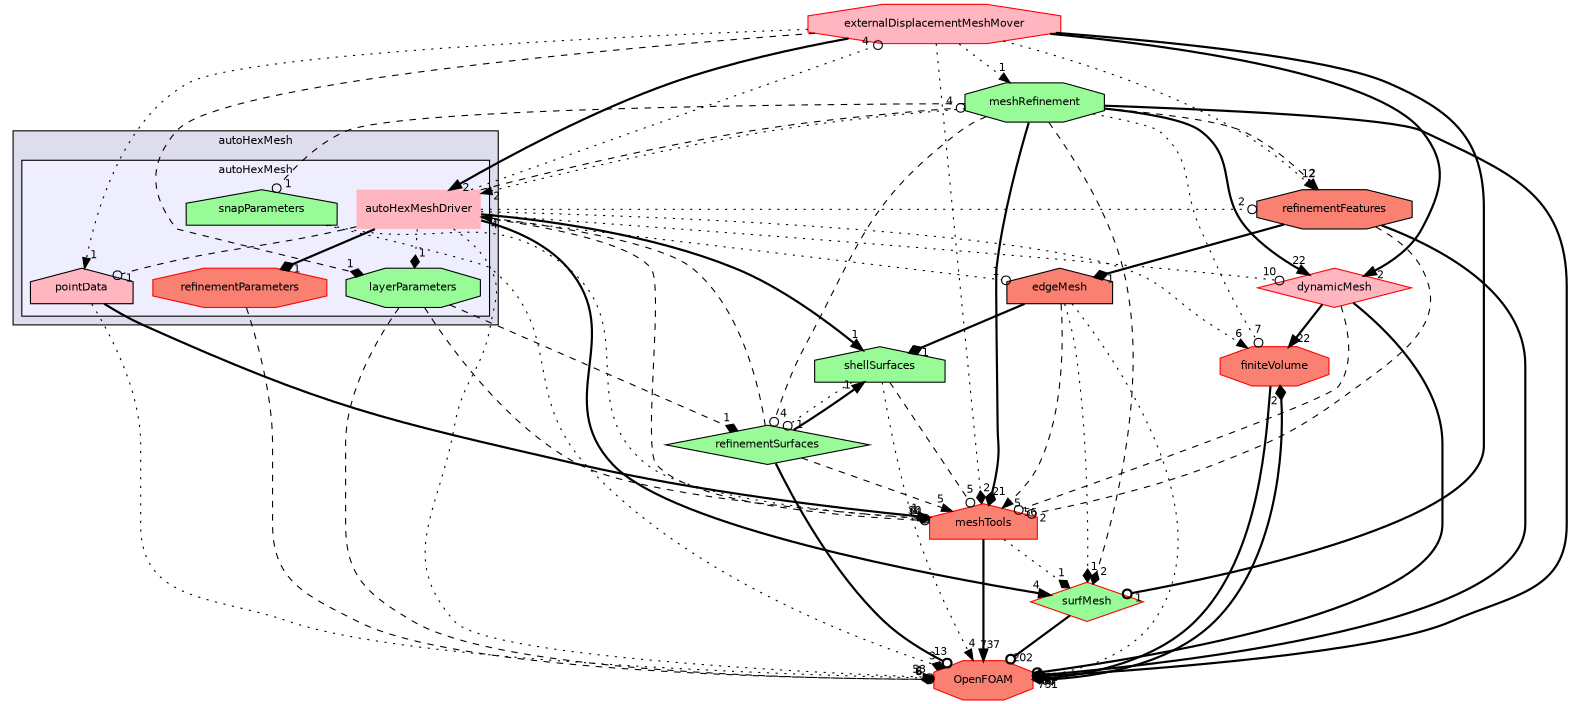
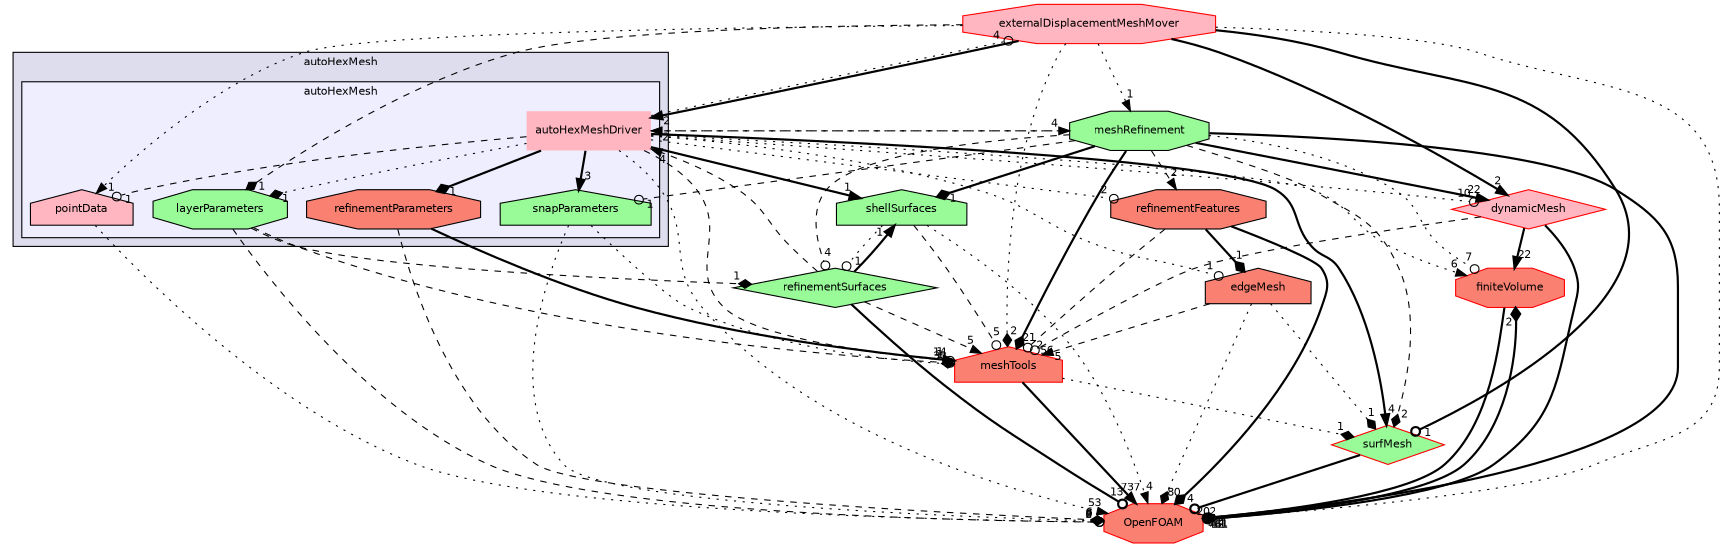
(1164, 94) -> (1719, 277)
(716, 137) -> (855, 131)
none -> (583, 165)
(240, 288) -> (394, 209)
(973, 326) -> (1011, 173)
(501, 447) -> (681, 319)
